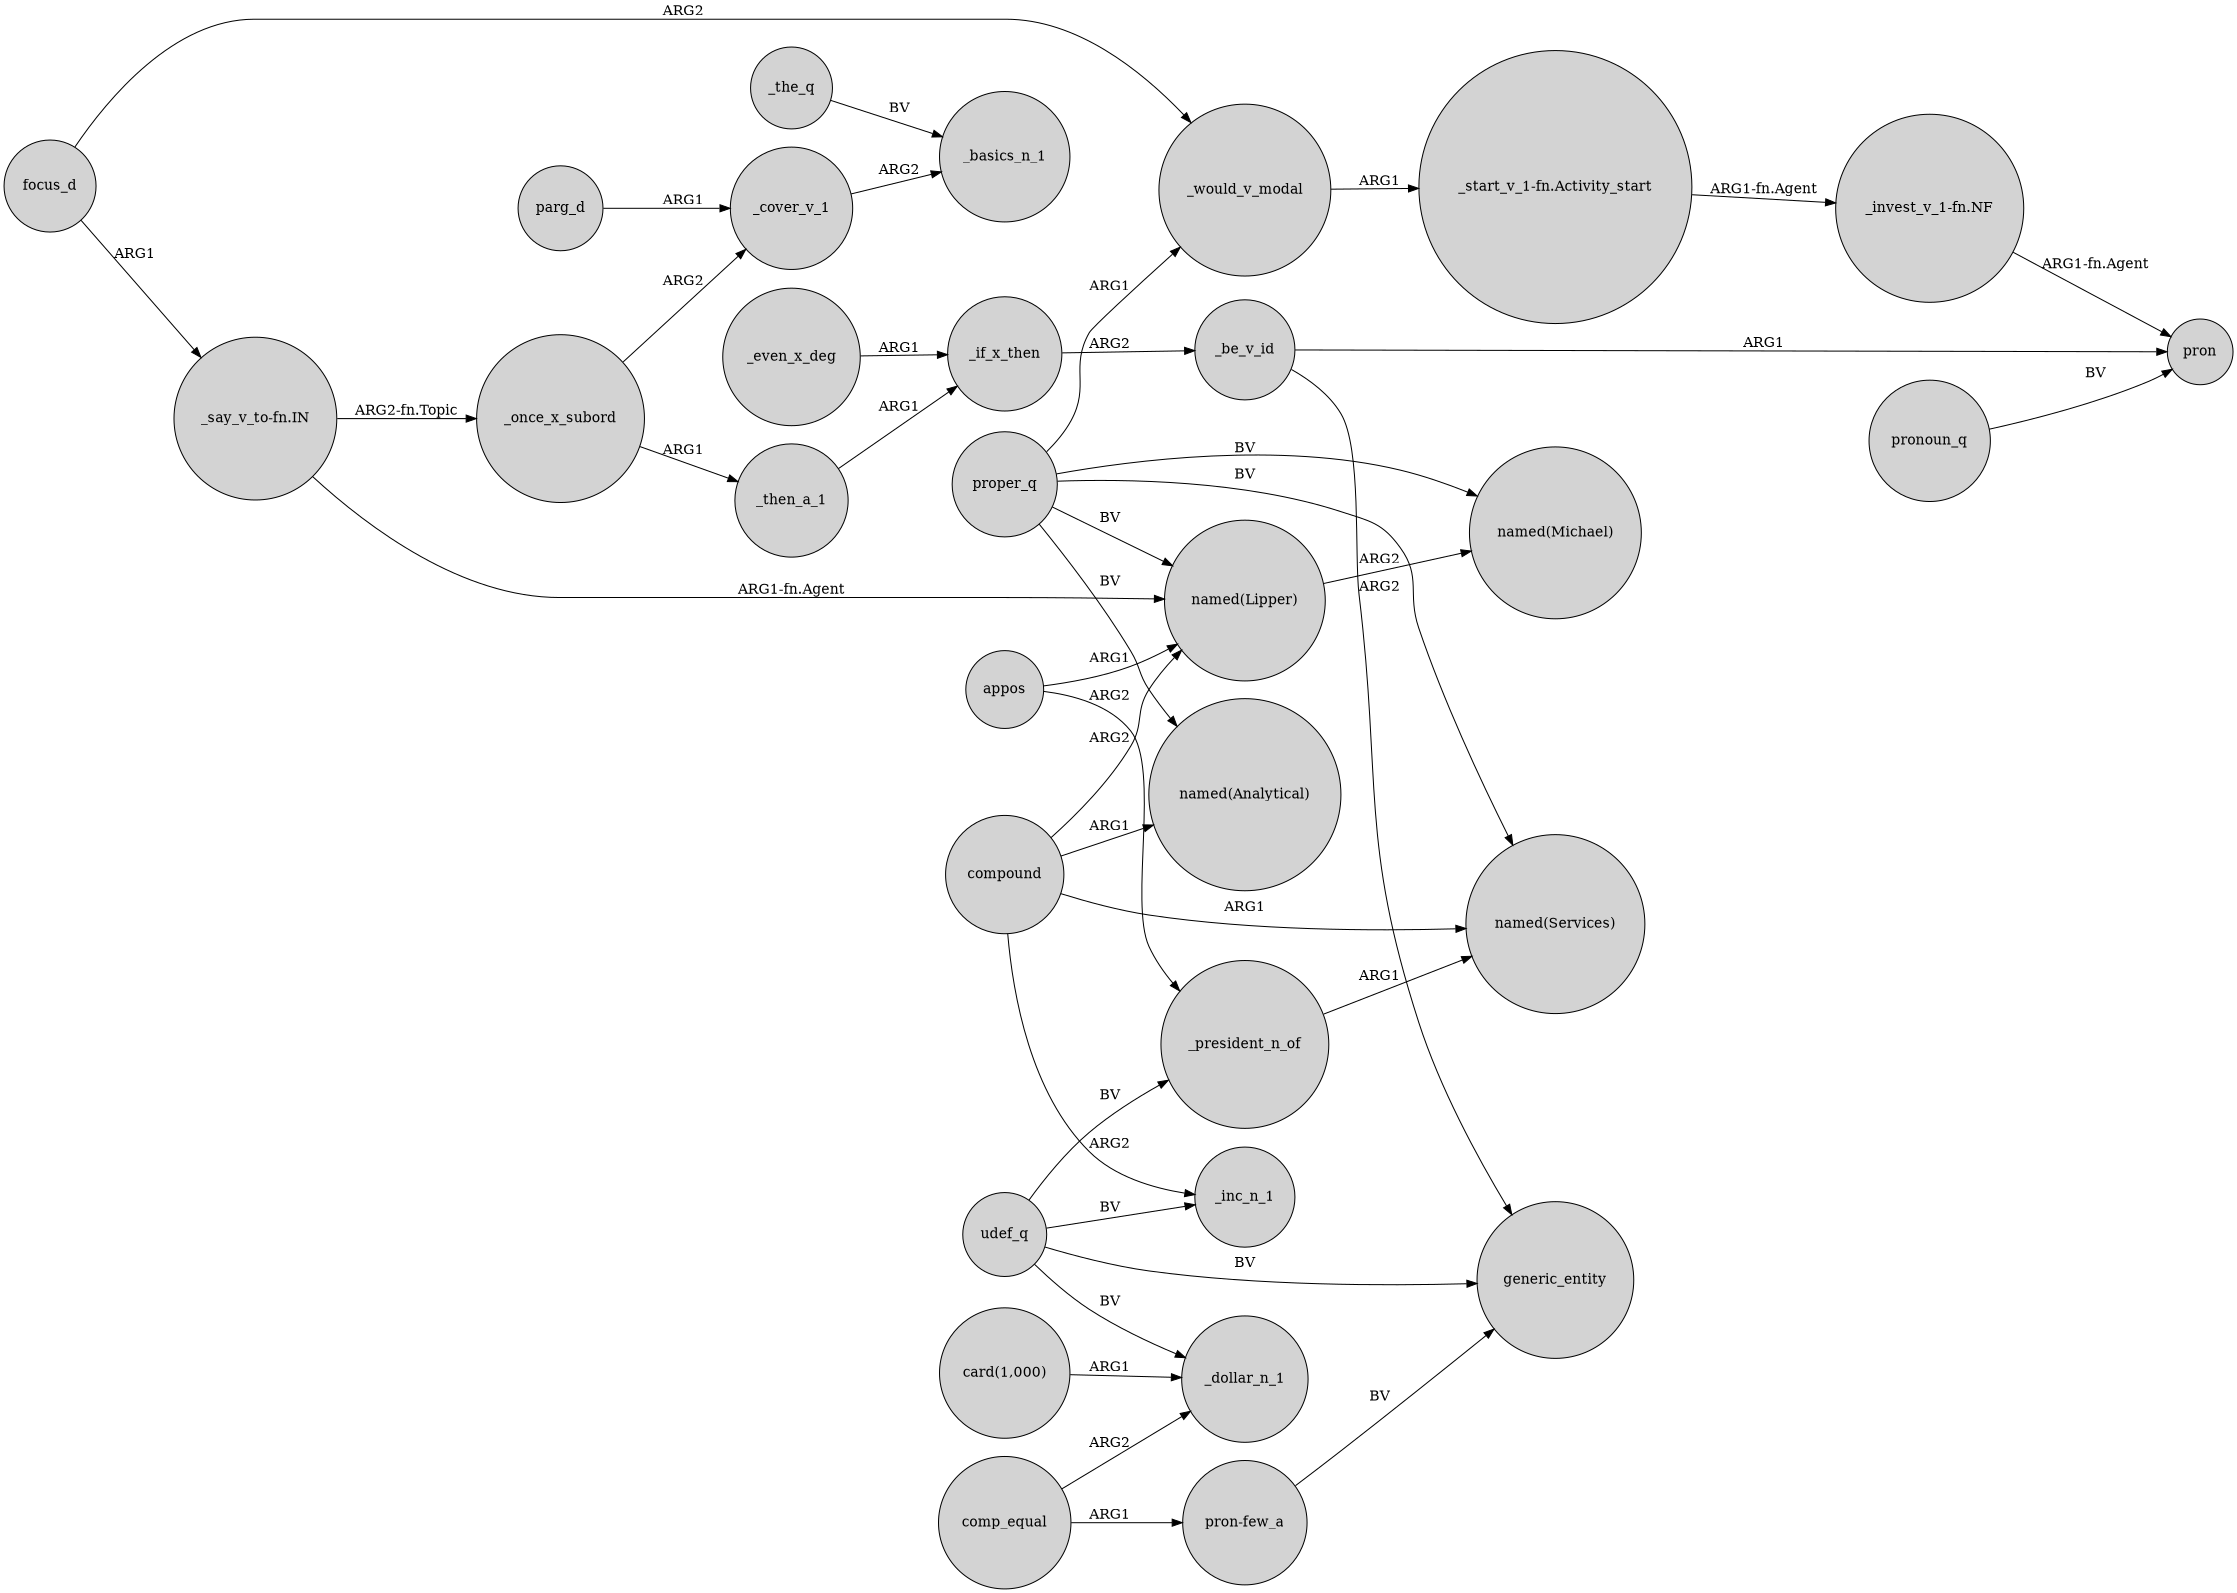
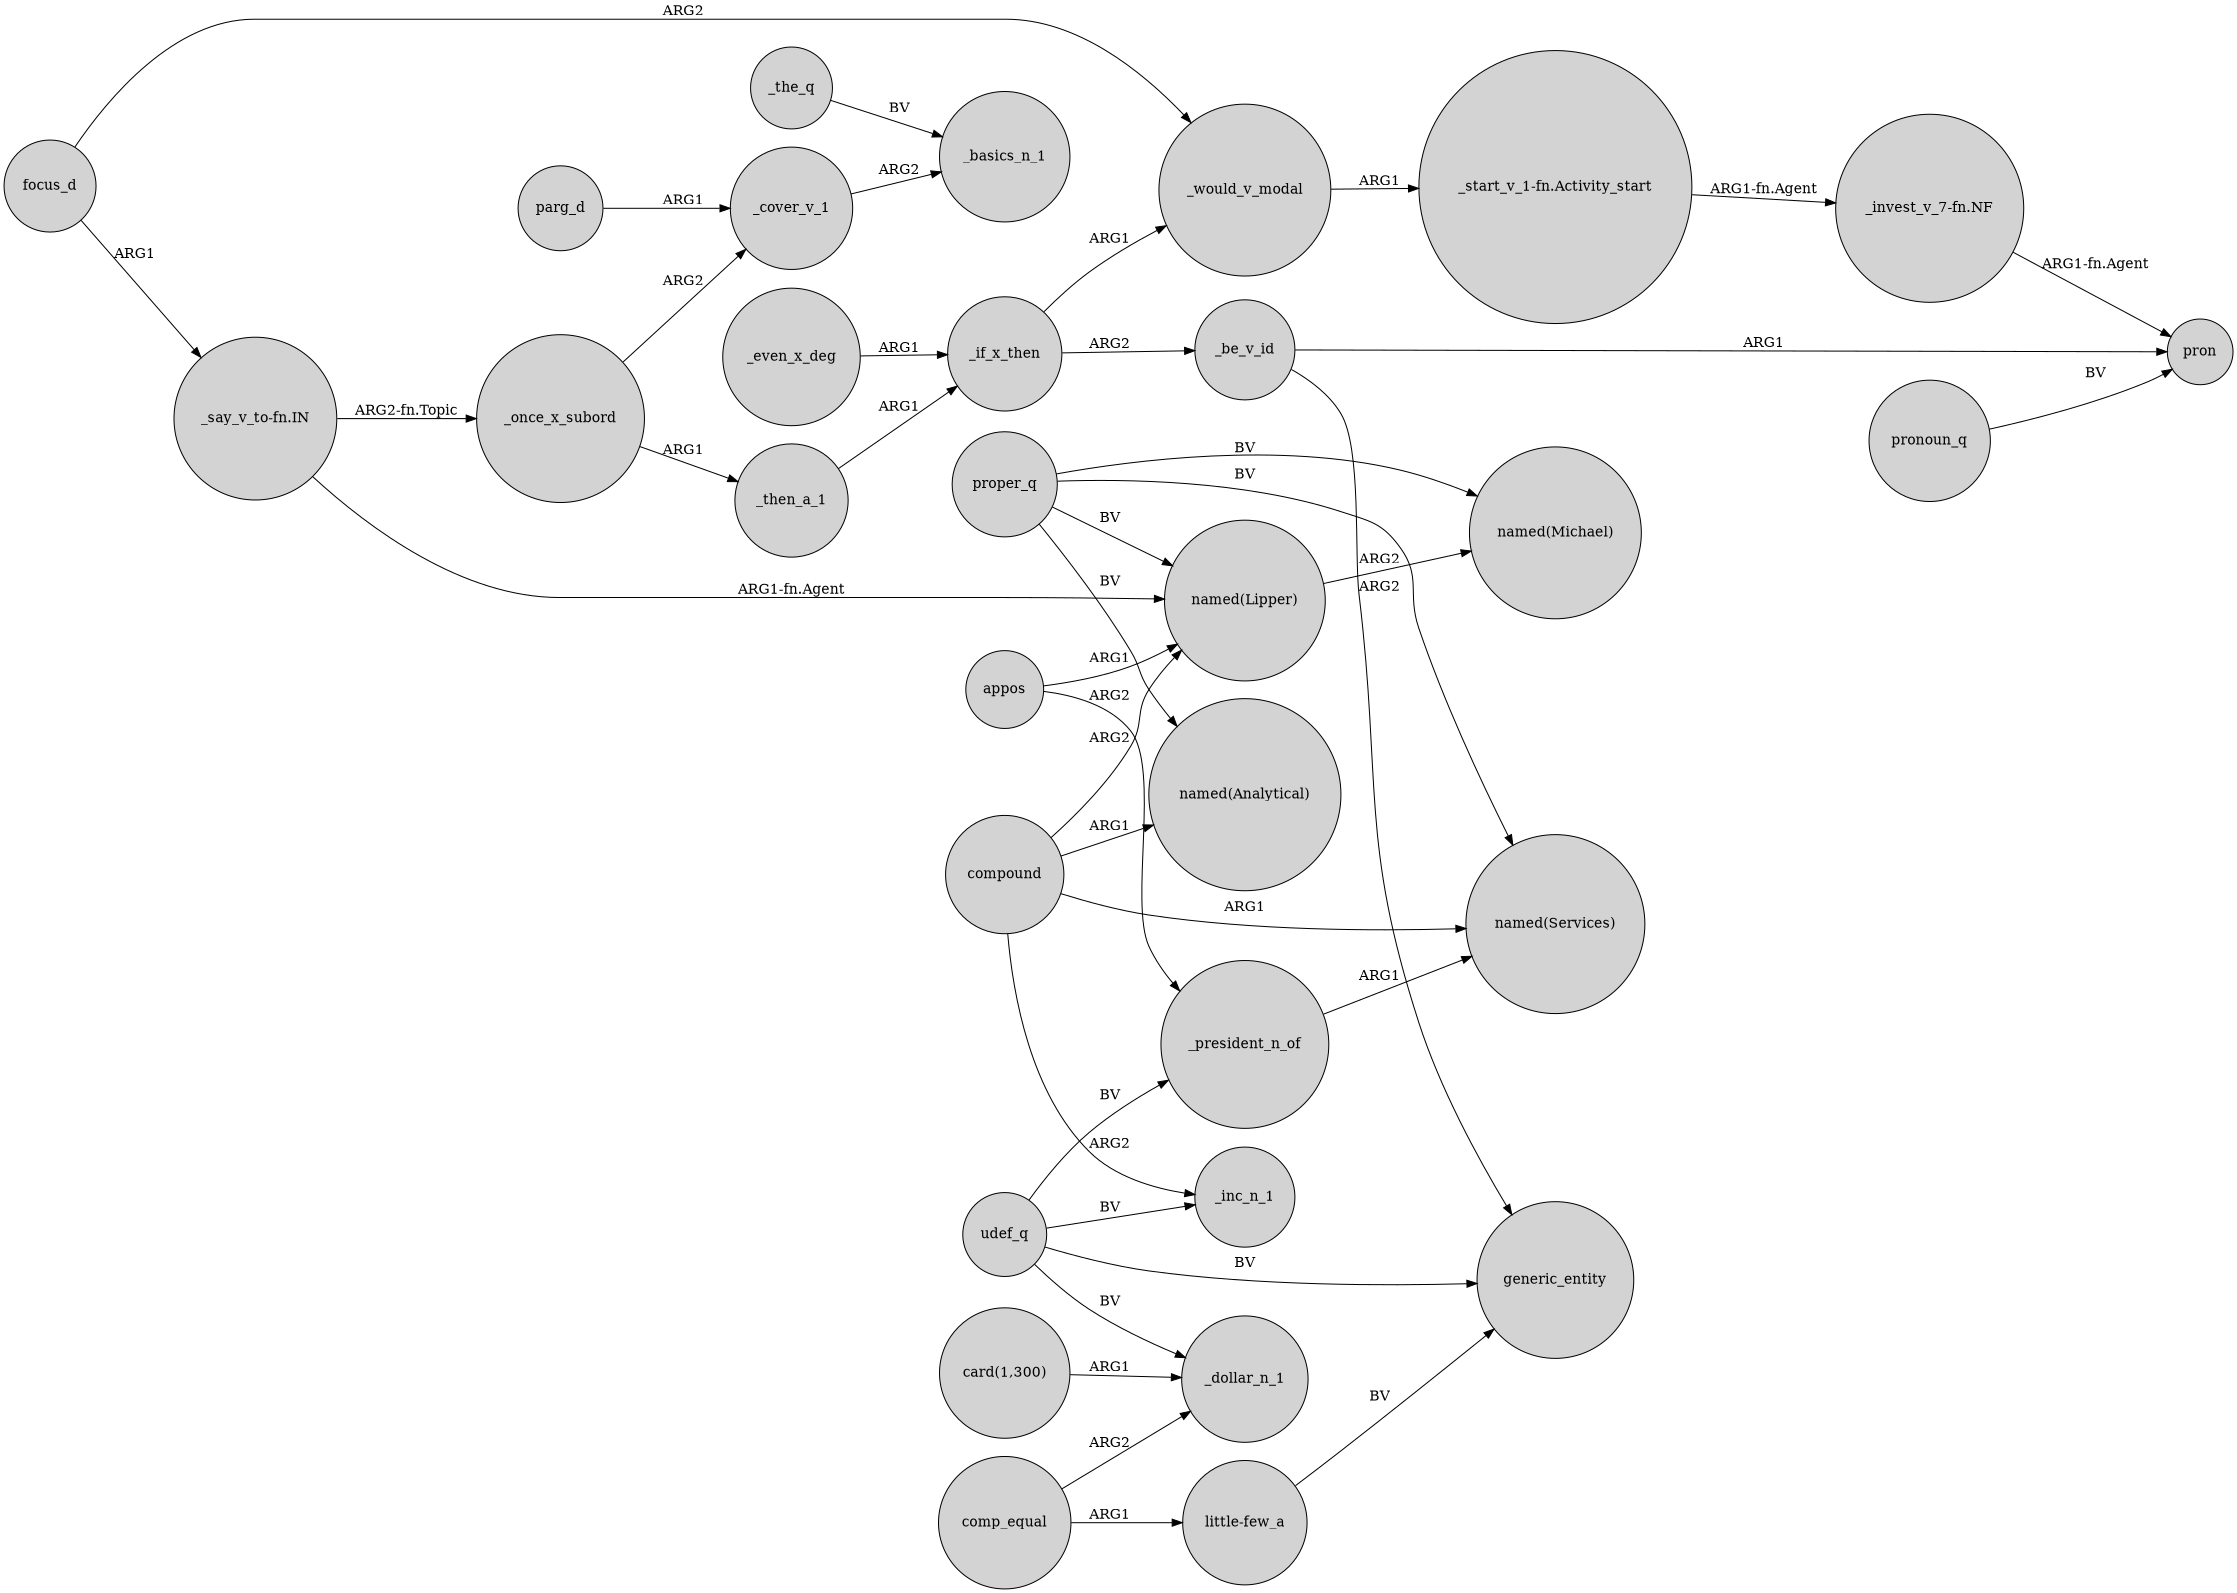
(1930, 208) -> (1930, 208)
(1086, 340) -> (1097, 266)
(1005, 1373) -> (1005, 1373)
(1245, 1523) -> (1245, 1523)
